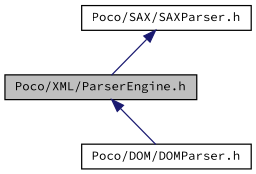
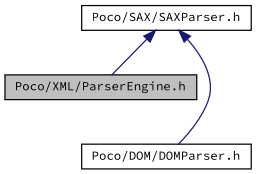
(138, 127) -> (210, 94)
